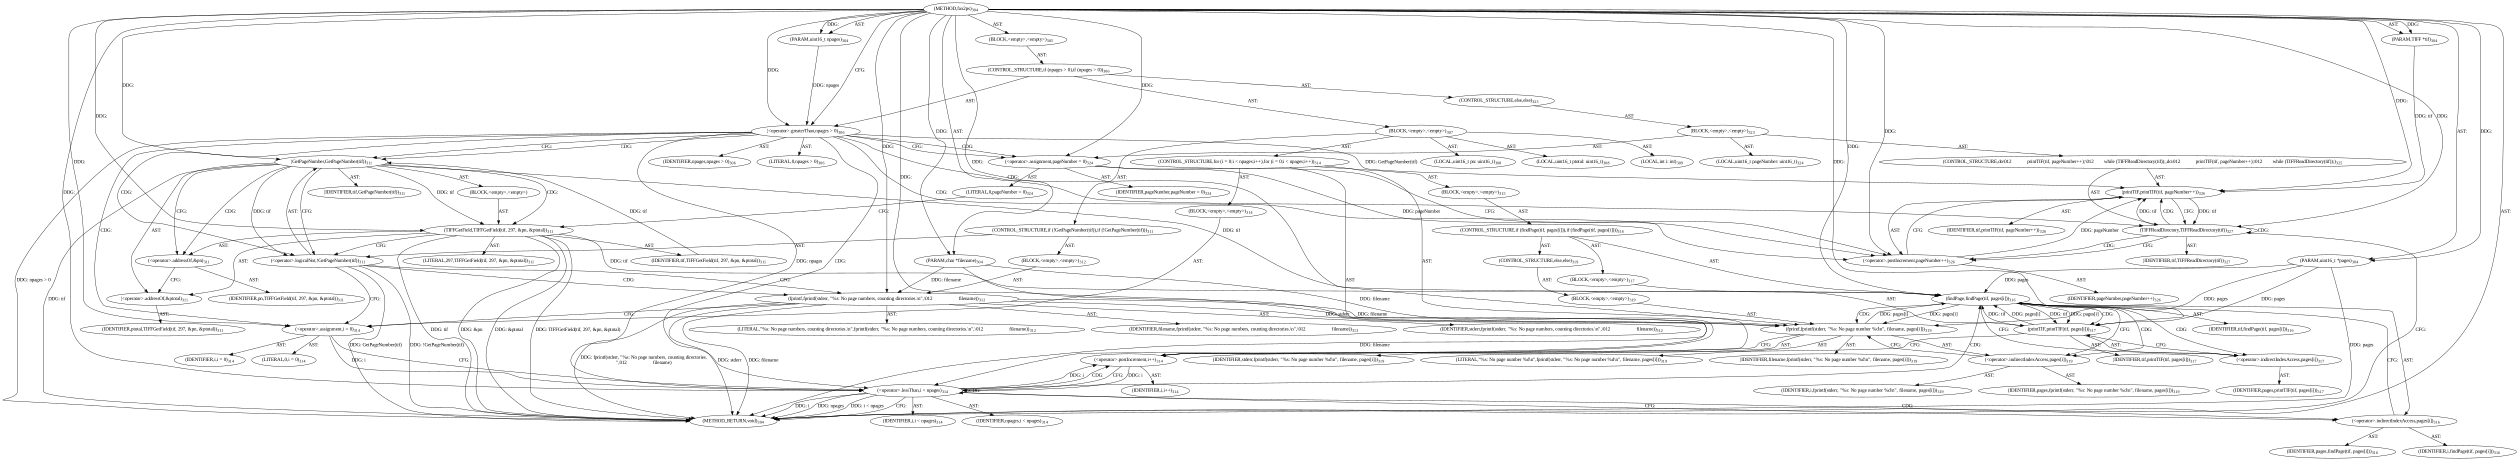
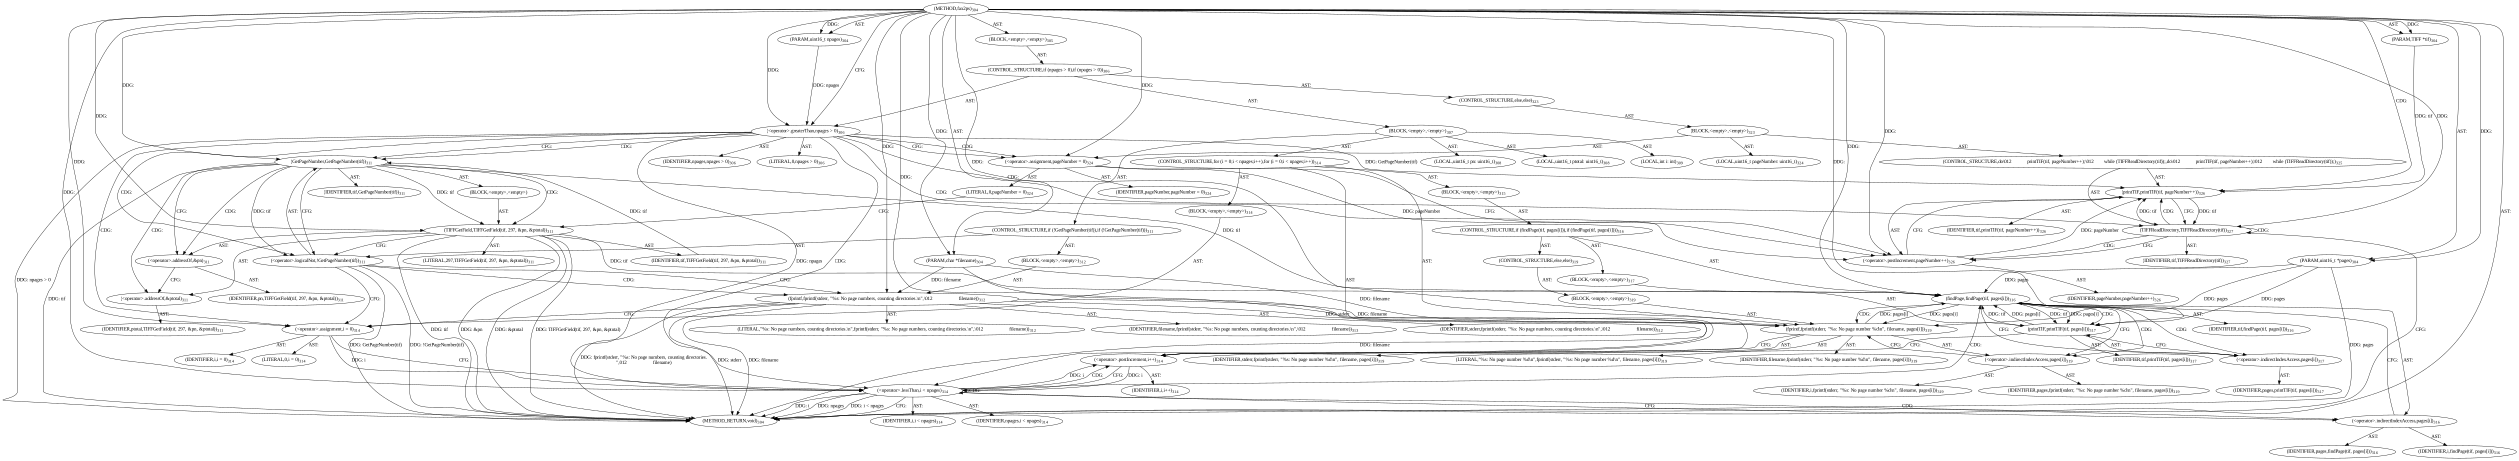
(2403, 101) -> (2403, 101)
(157, 231) -> (158, 231)
